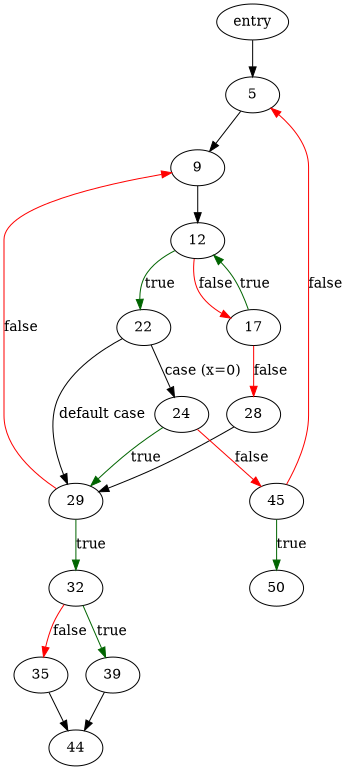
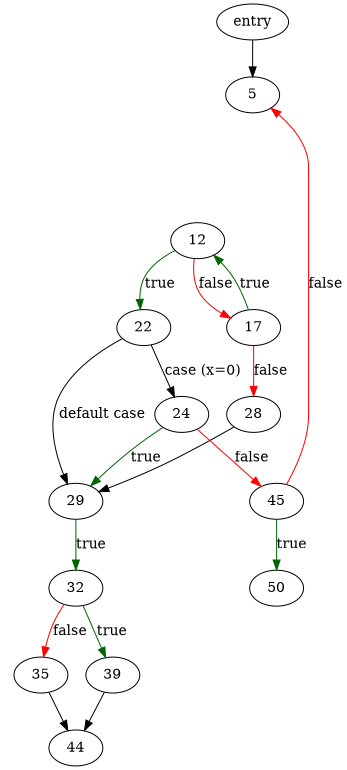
(198, 168) -> none
